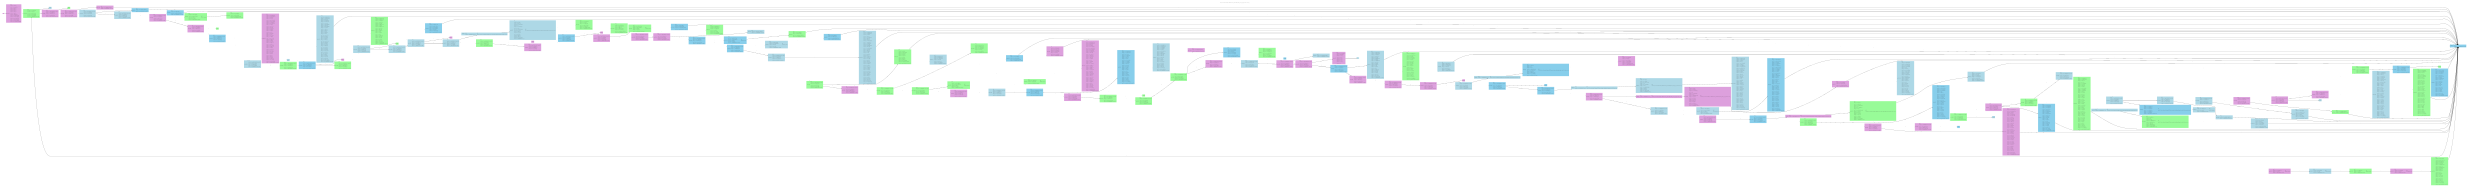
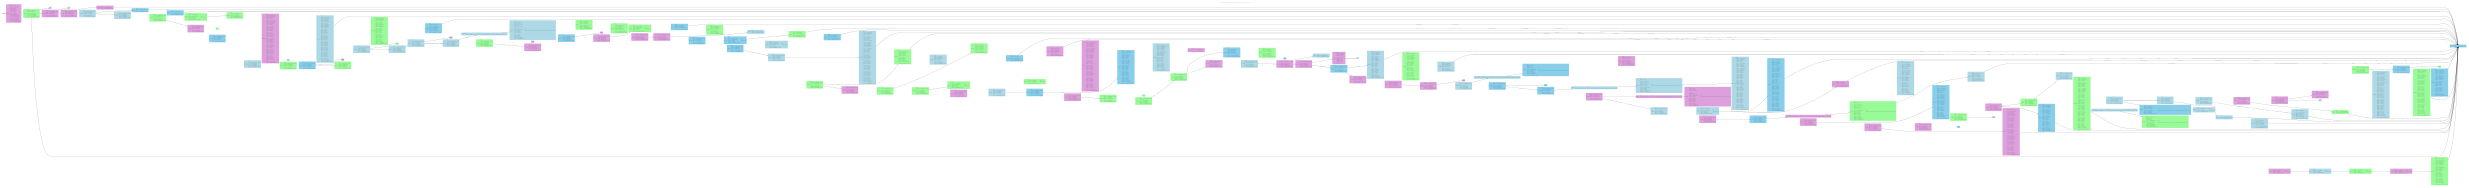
(158, 18) -> (158, 18)
(1808, 122) -> (1808, 122)
